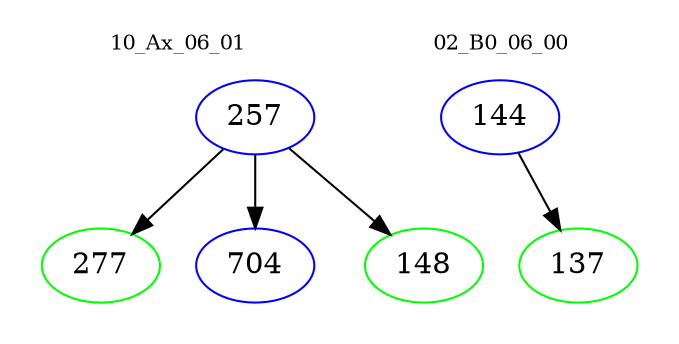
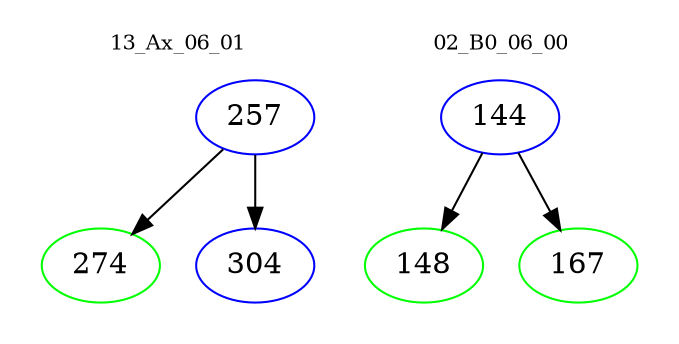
(178, 44) -> (178, 44)
(317, 172) -> (467, 182)
(101, 266) -> (101, 266)
(255, 266) -> (255, 266)
(578, 266) -> (578, 266)
